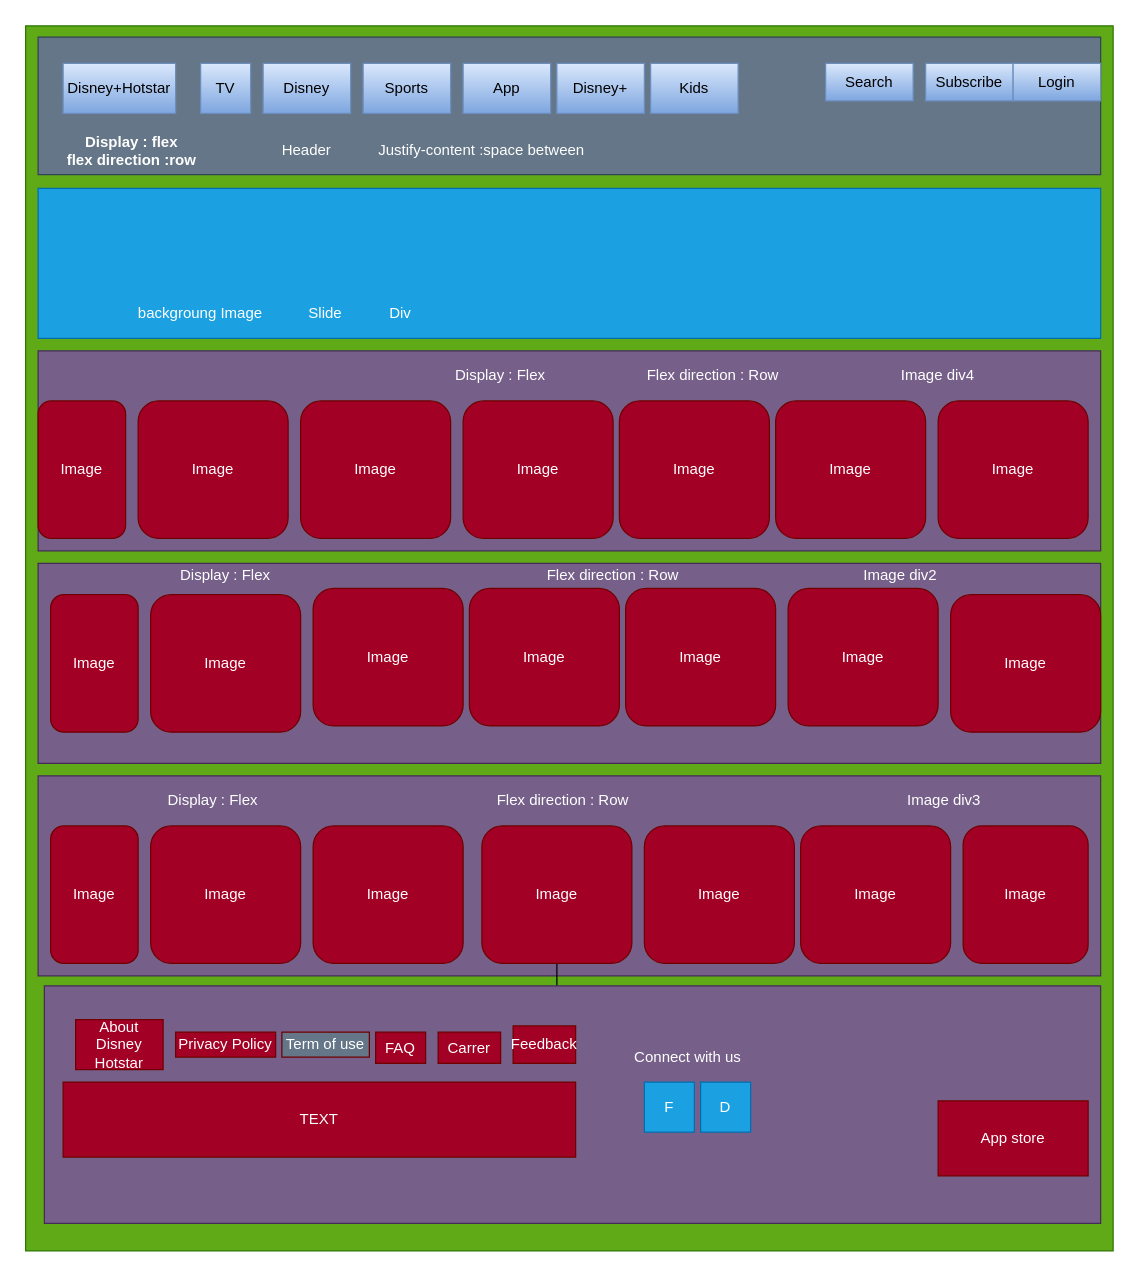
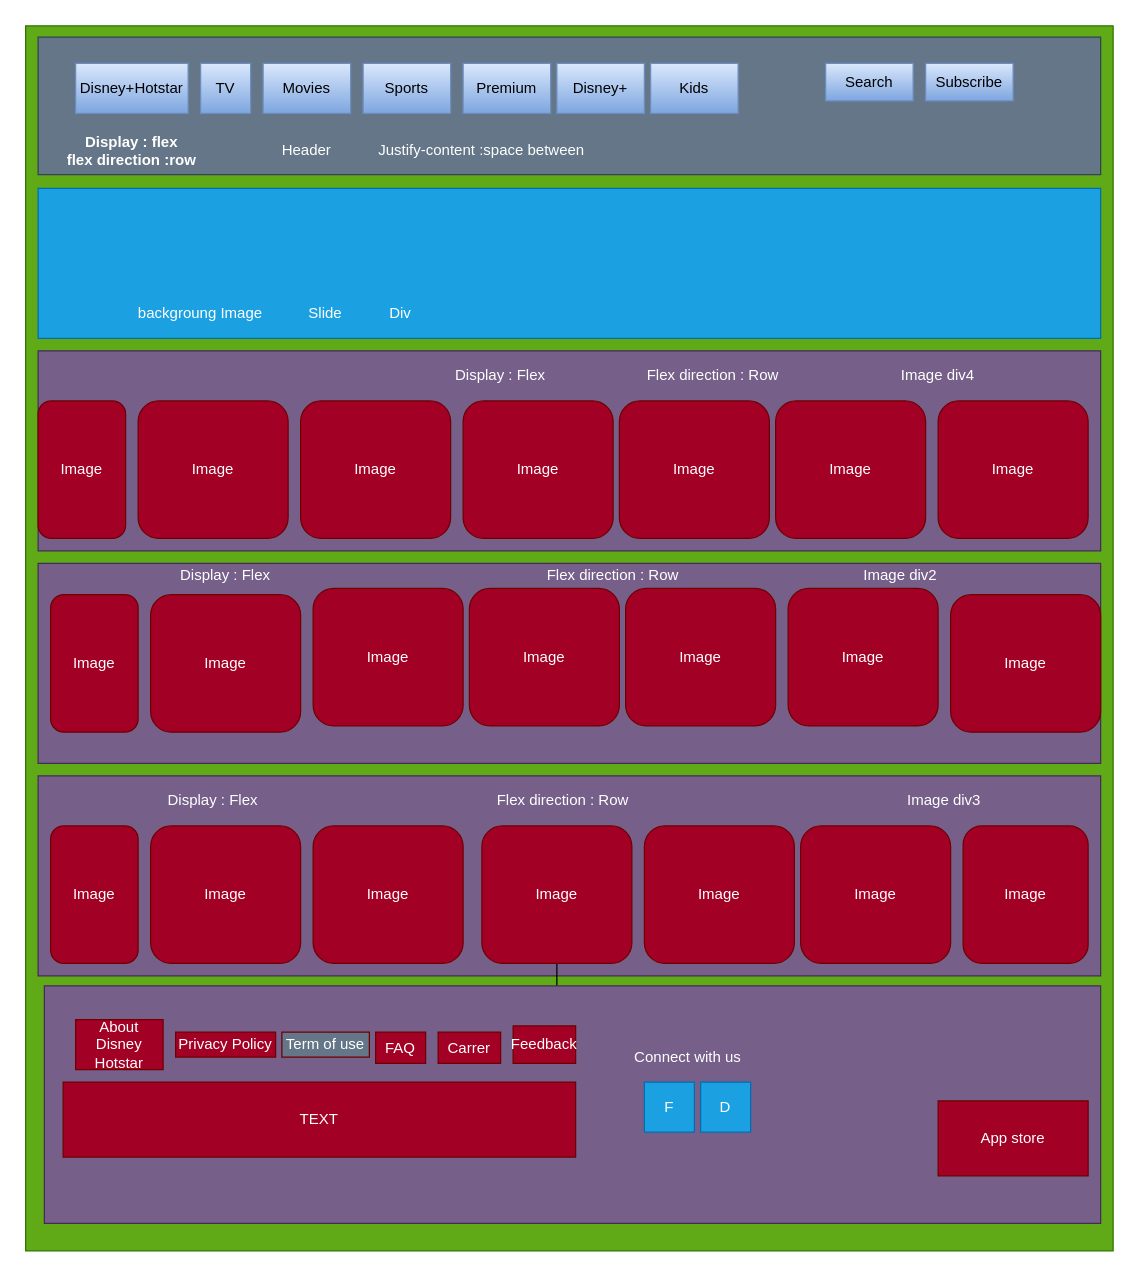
(1057, 82) -> none
(119, 88) -> (132, 88)
(307, 88) -> (307, 88)
(507, 88) -> (507, 88)
